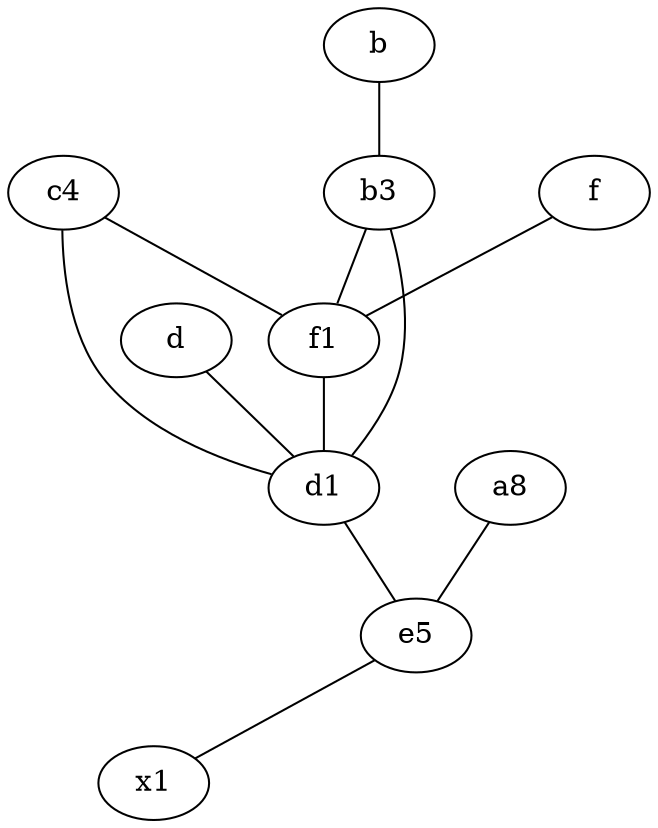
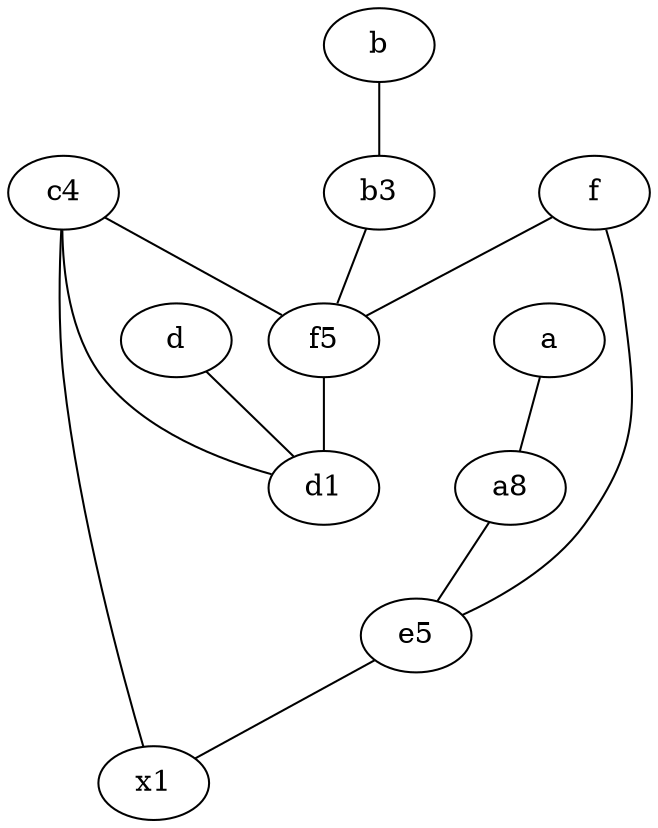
(324, 340) -> (324, 340)
none -> (549, 340)
(403, 348) -> none
none -> (81, 491)
(370, 562) -> (622, 457)
